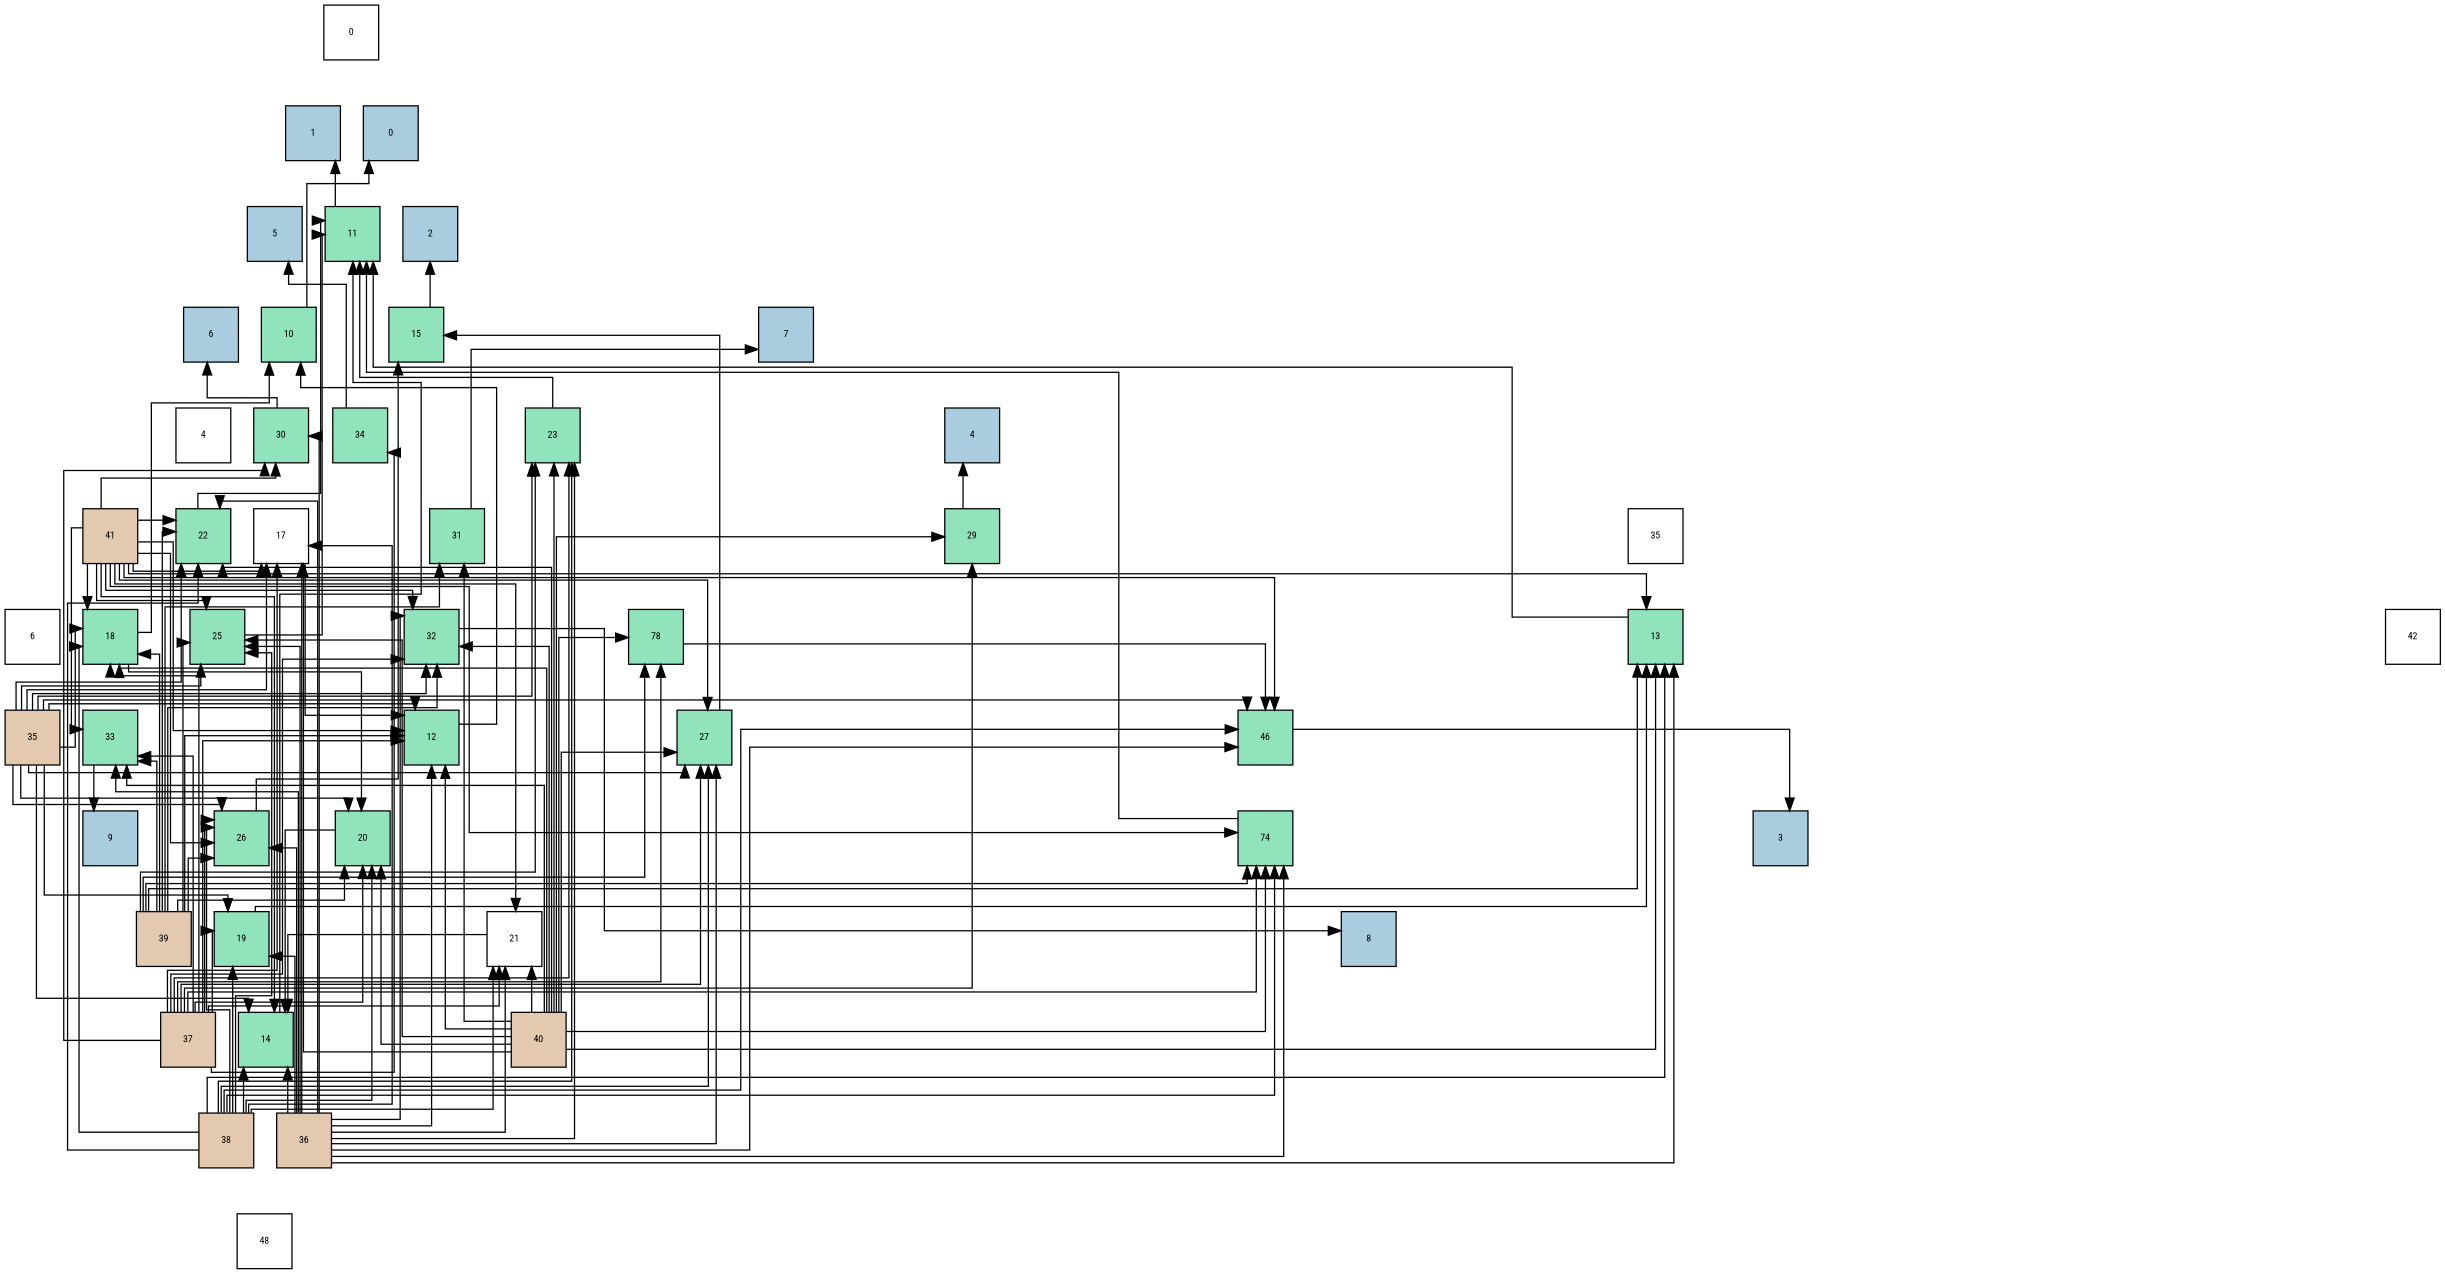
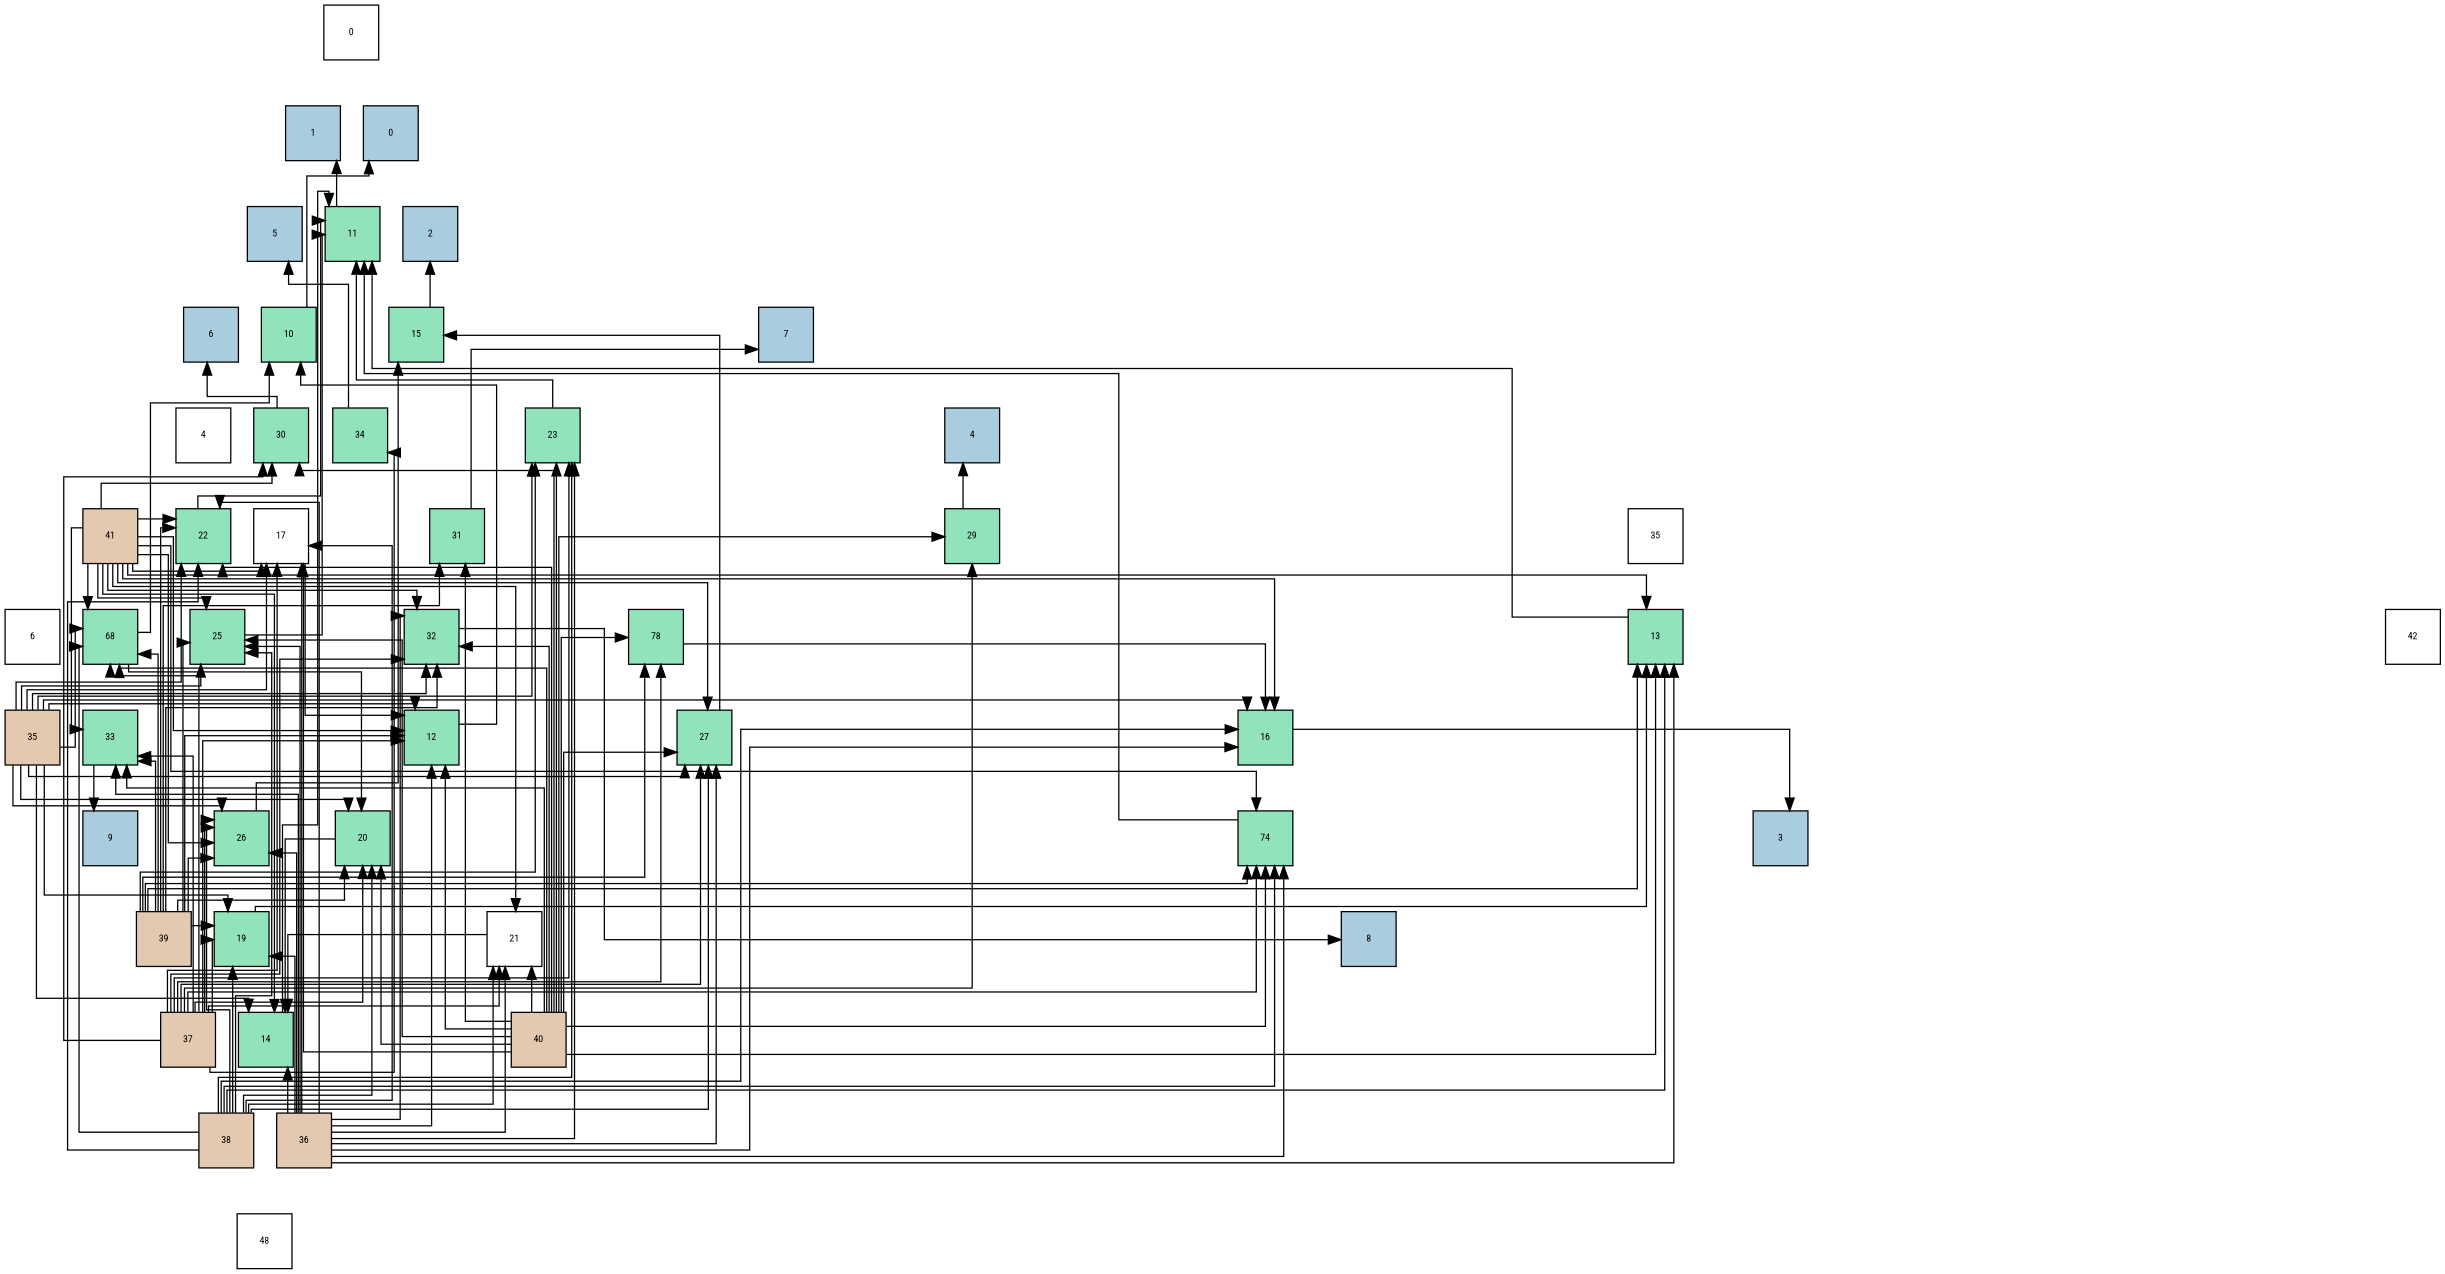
(110, 637) -> (110, 637)
(1265, 738) -> (1265, 738)
(319, 774) -> (518, 470)
none -> (196, 926)
(244, 1096) -> none
